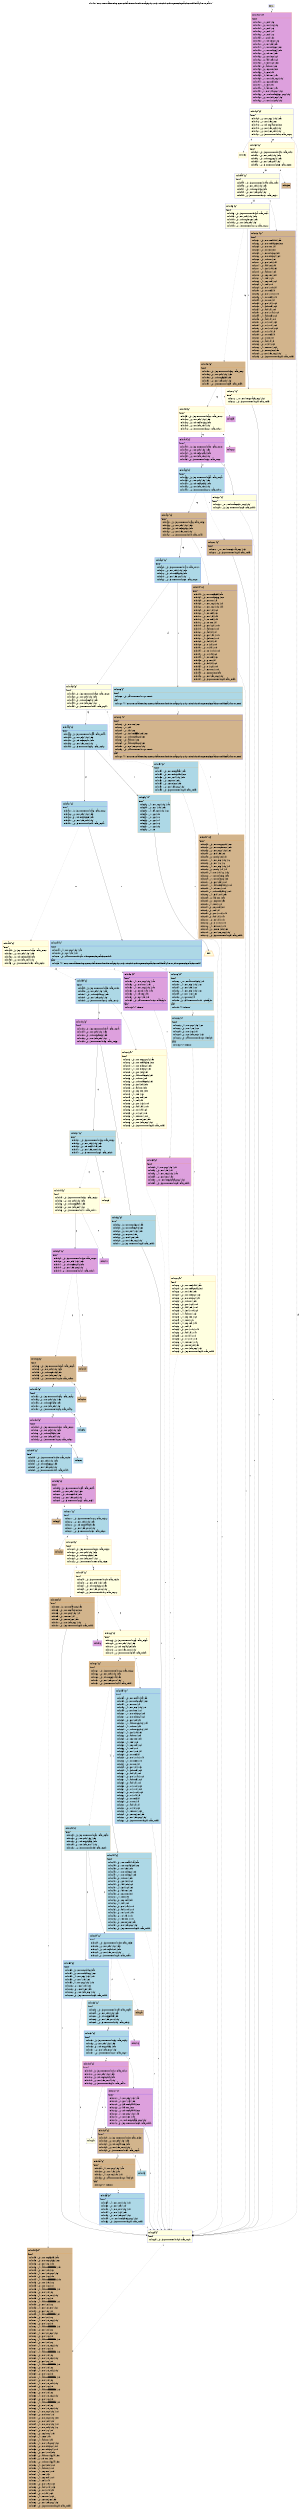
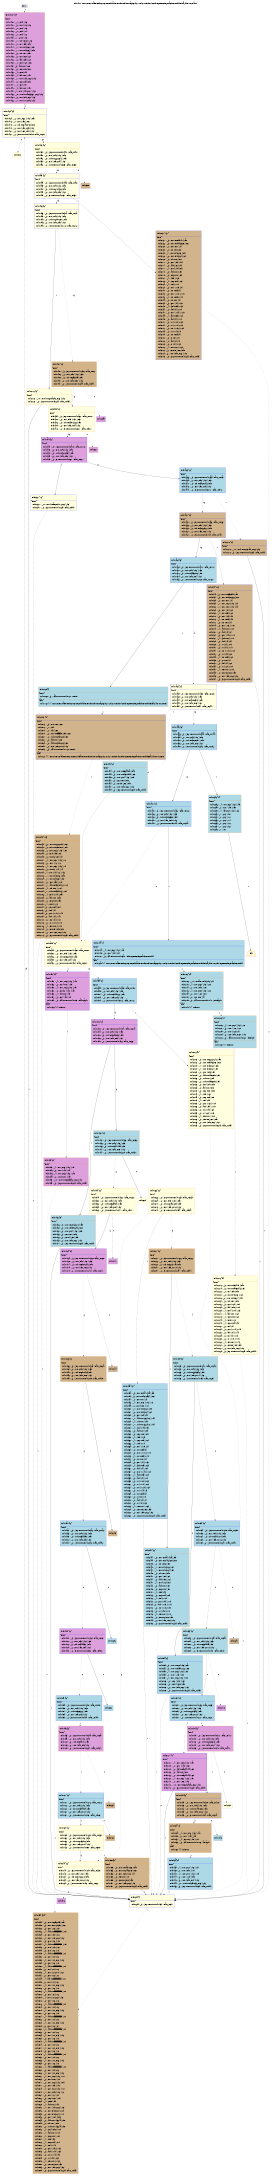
(112, 1613) -> (120, 1538)
